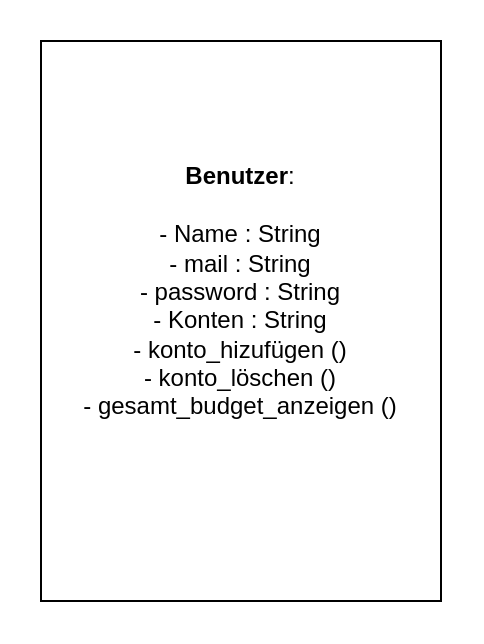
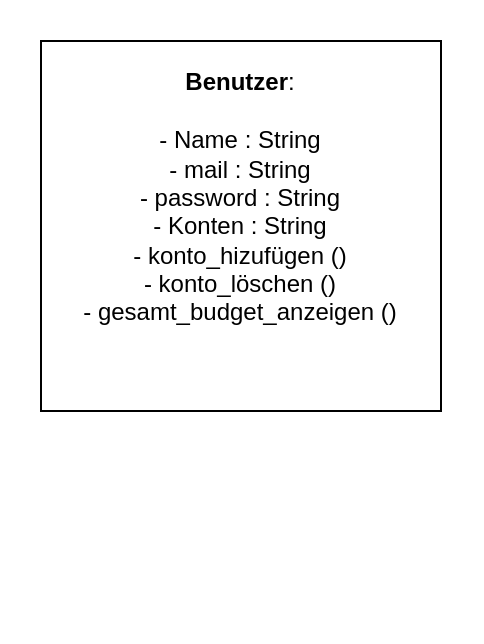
(241, 321) -> (241, 226)
